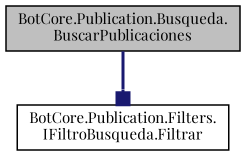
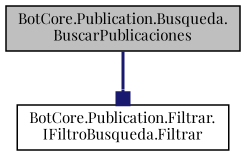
(123, 128) -> (123, 128)
